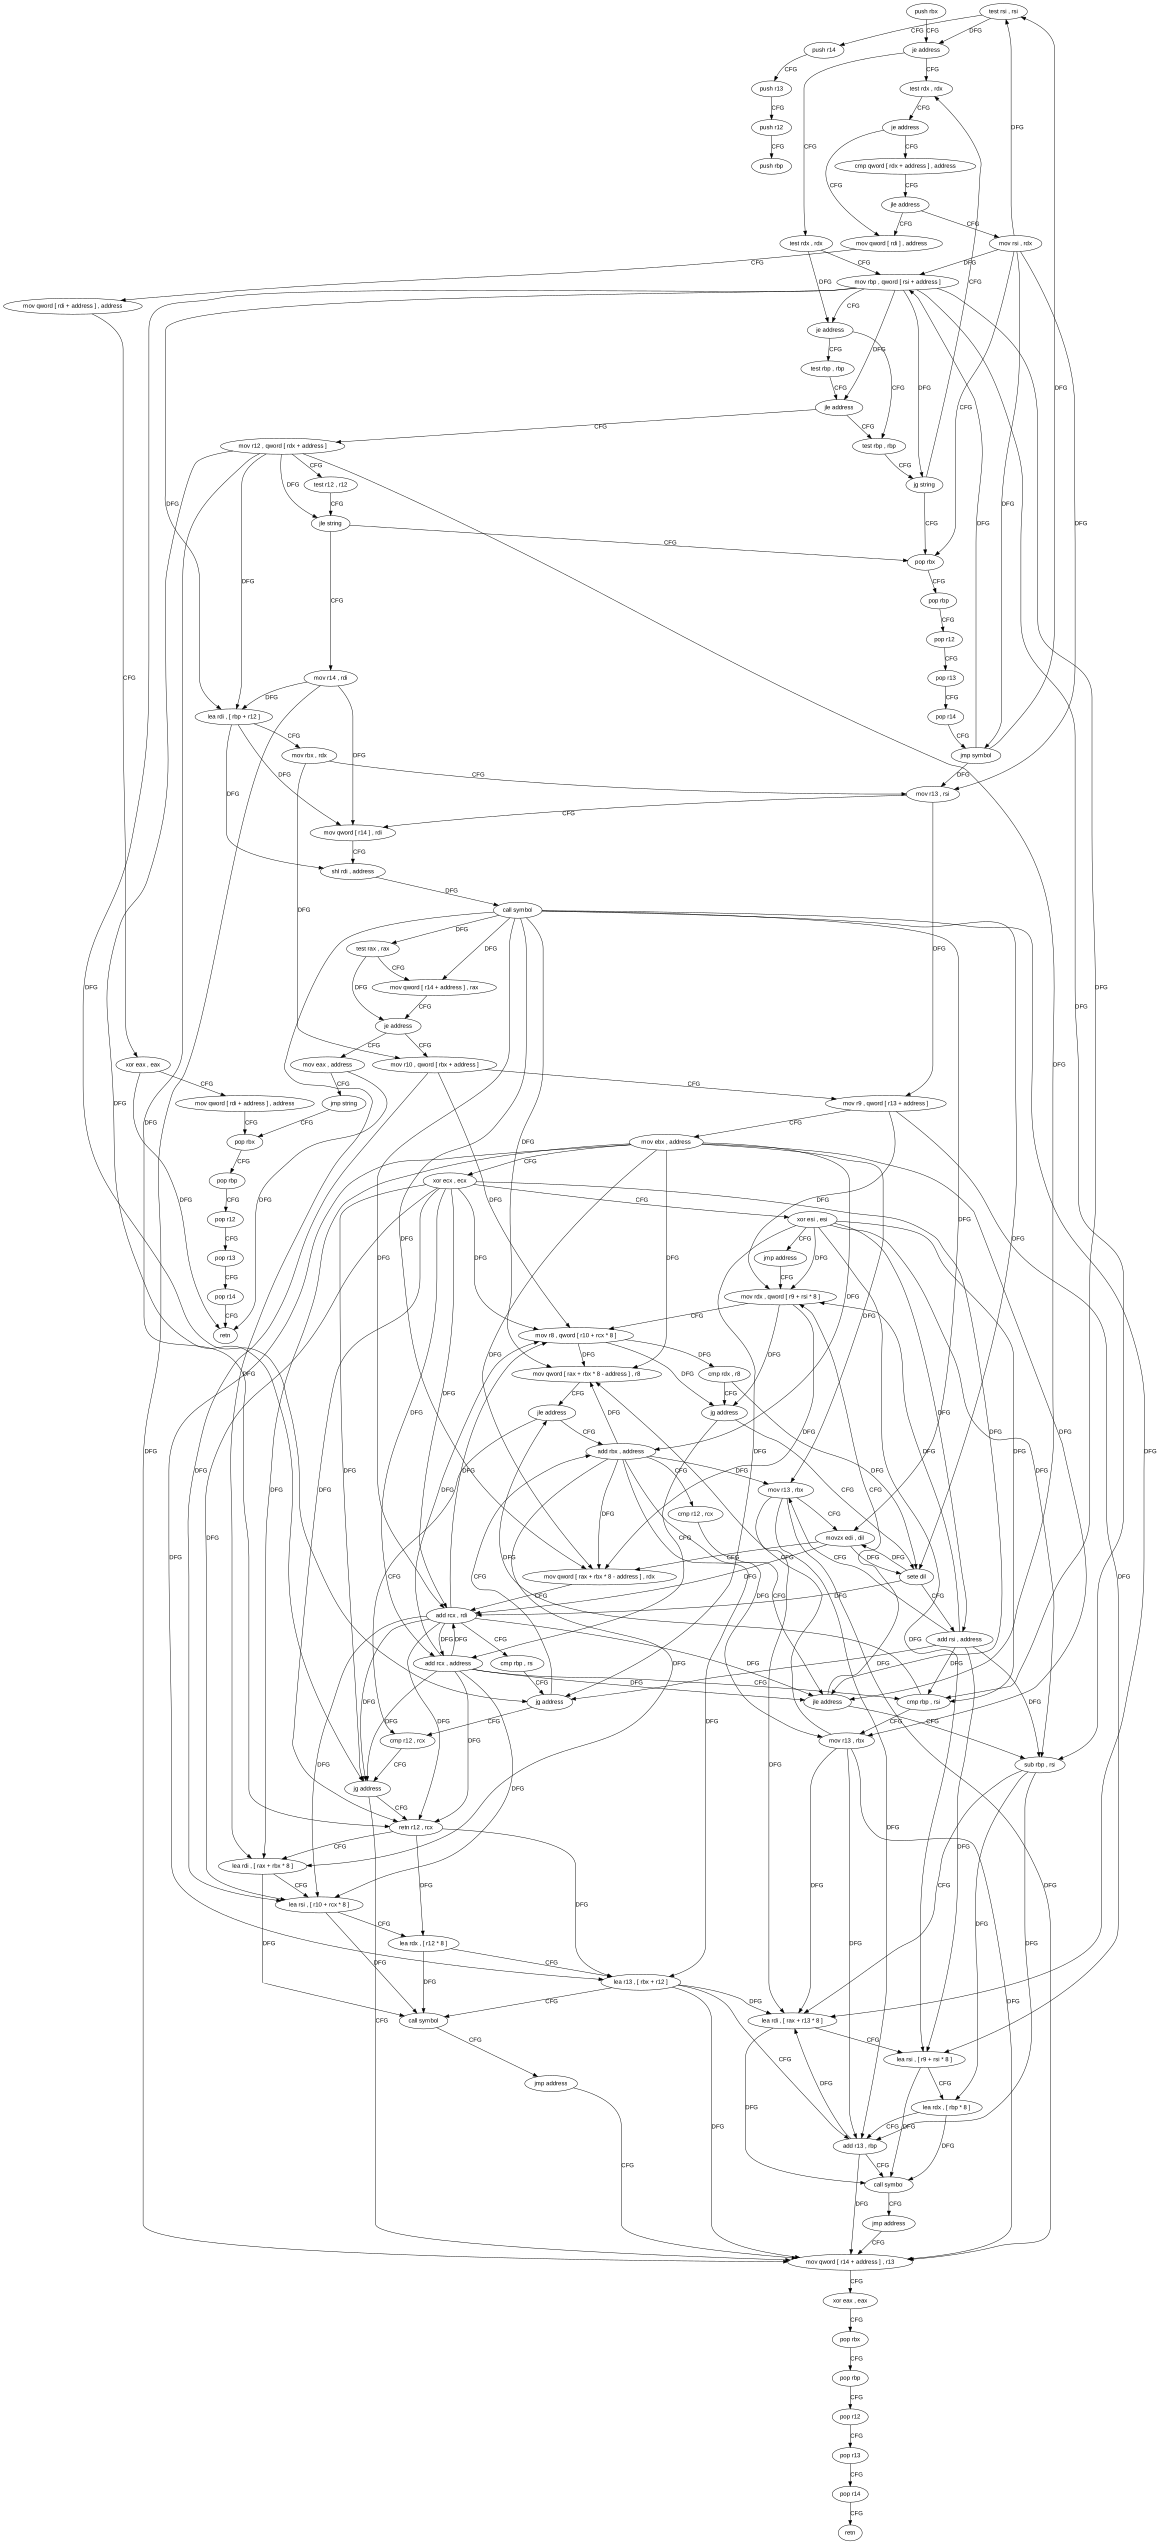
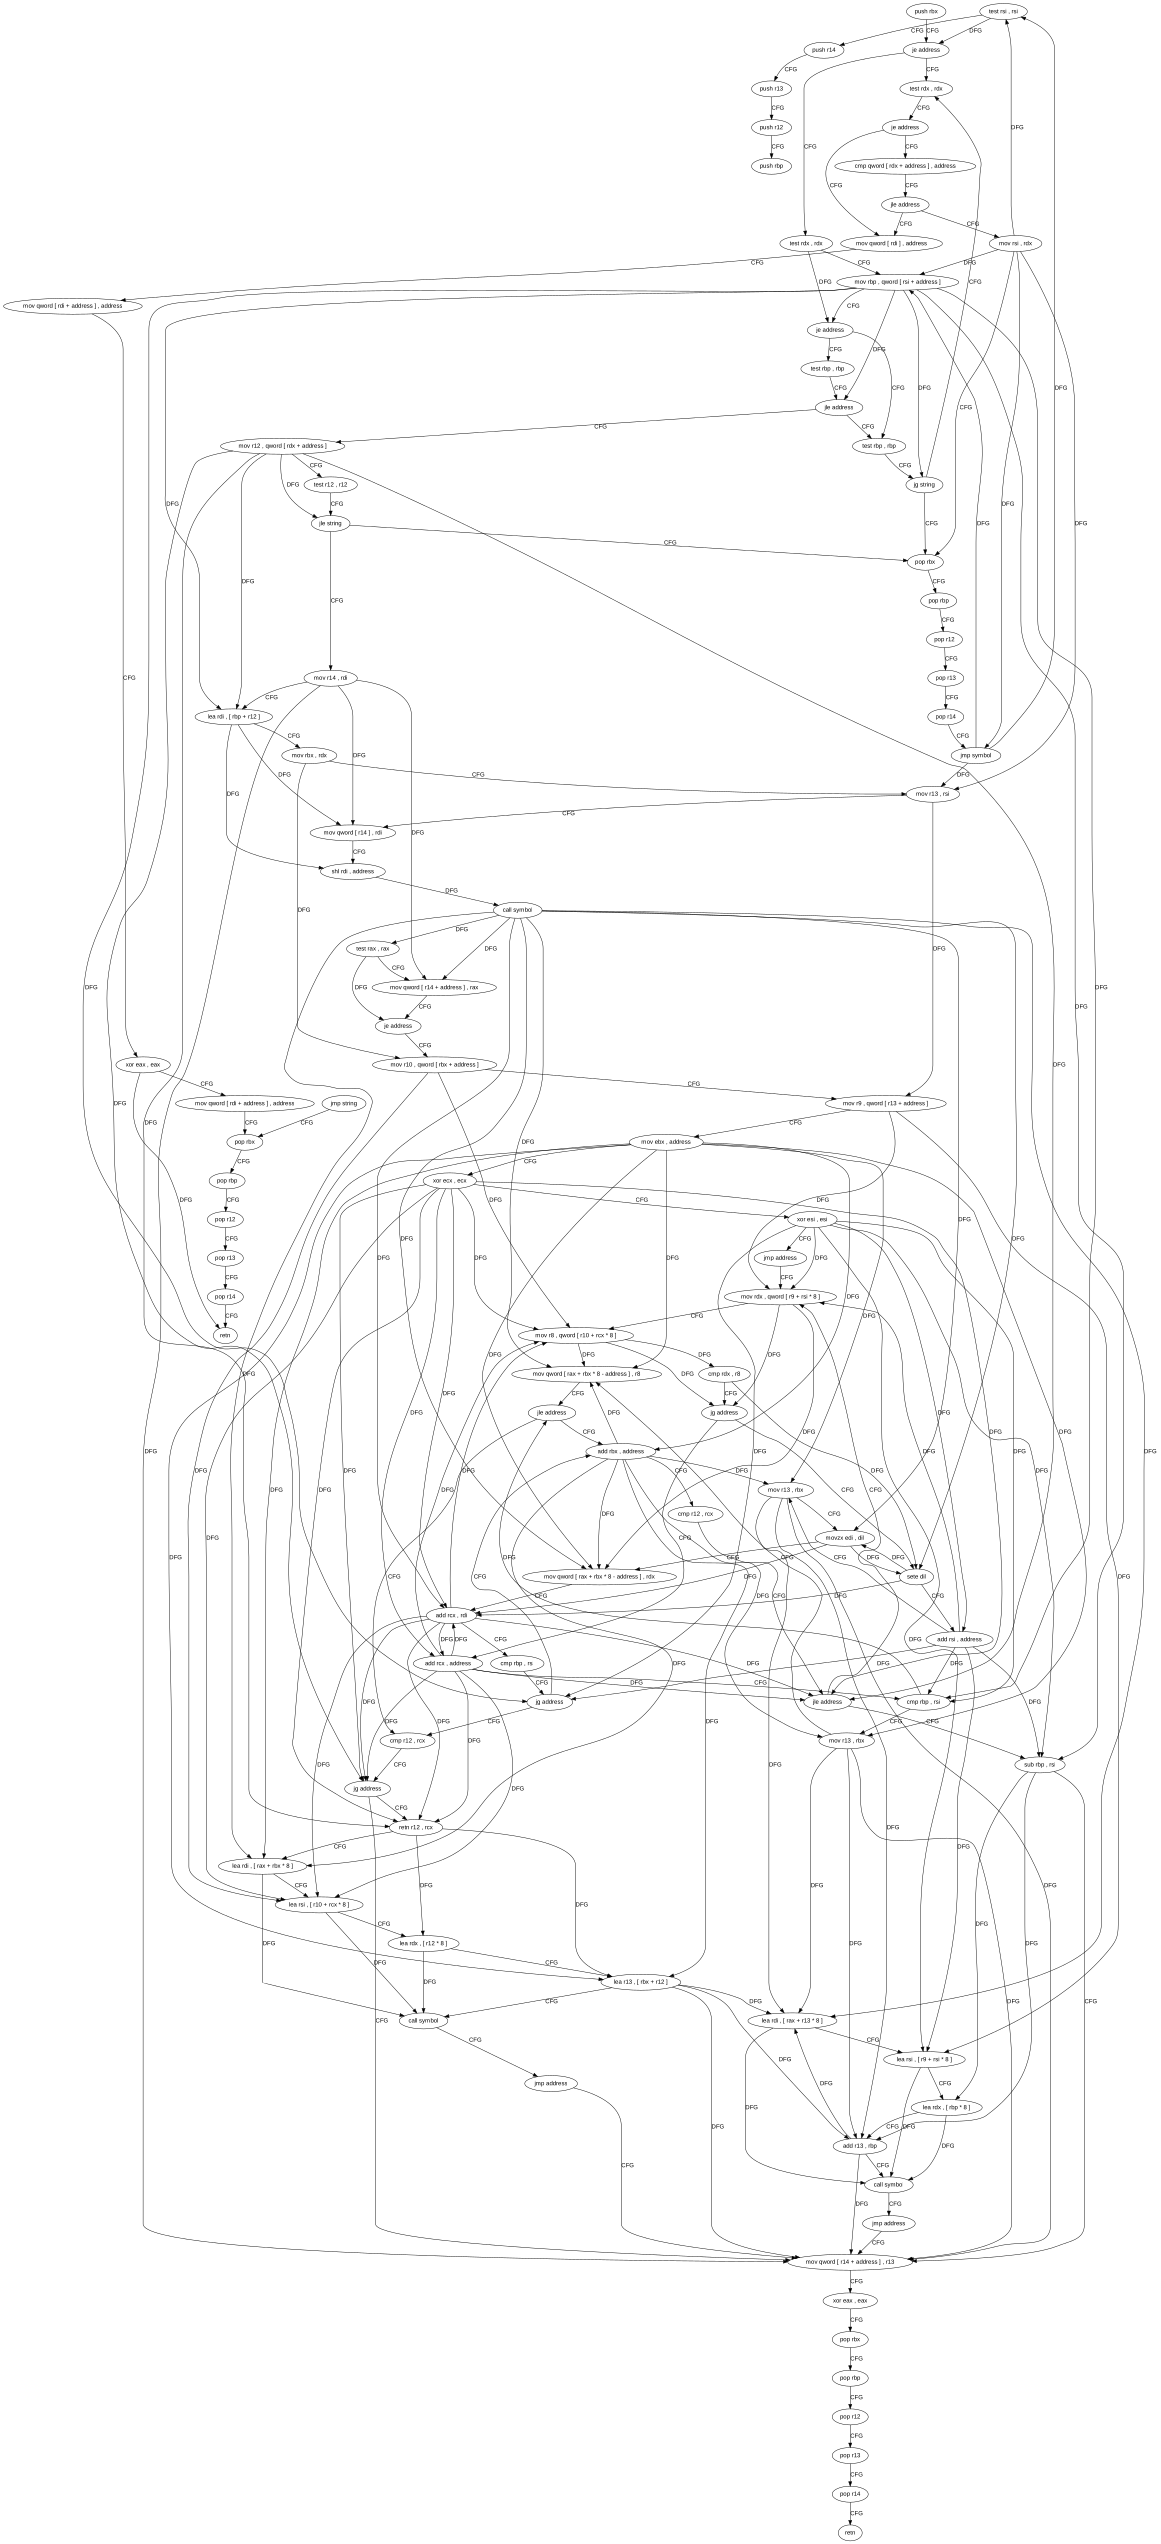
(272, 698) -> (272, 698)
none -> (412, 812)
(328, 1065) -> none
(935, 1905) -> (1084, 2081)
(785, 2060) -> (785, 2060)
